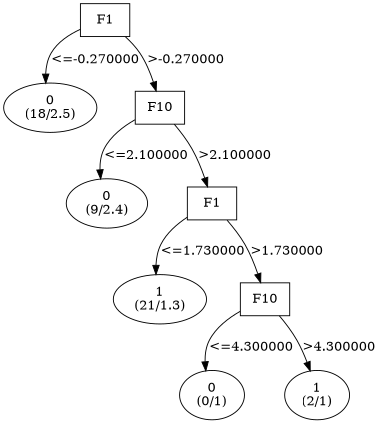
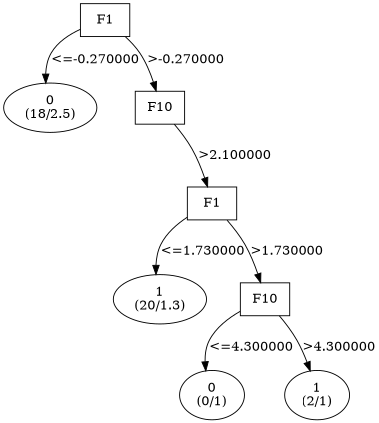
(107, 203) -> none
(160, 299) -> (160, 299)
